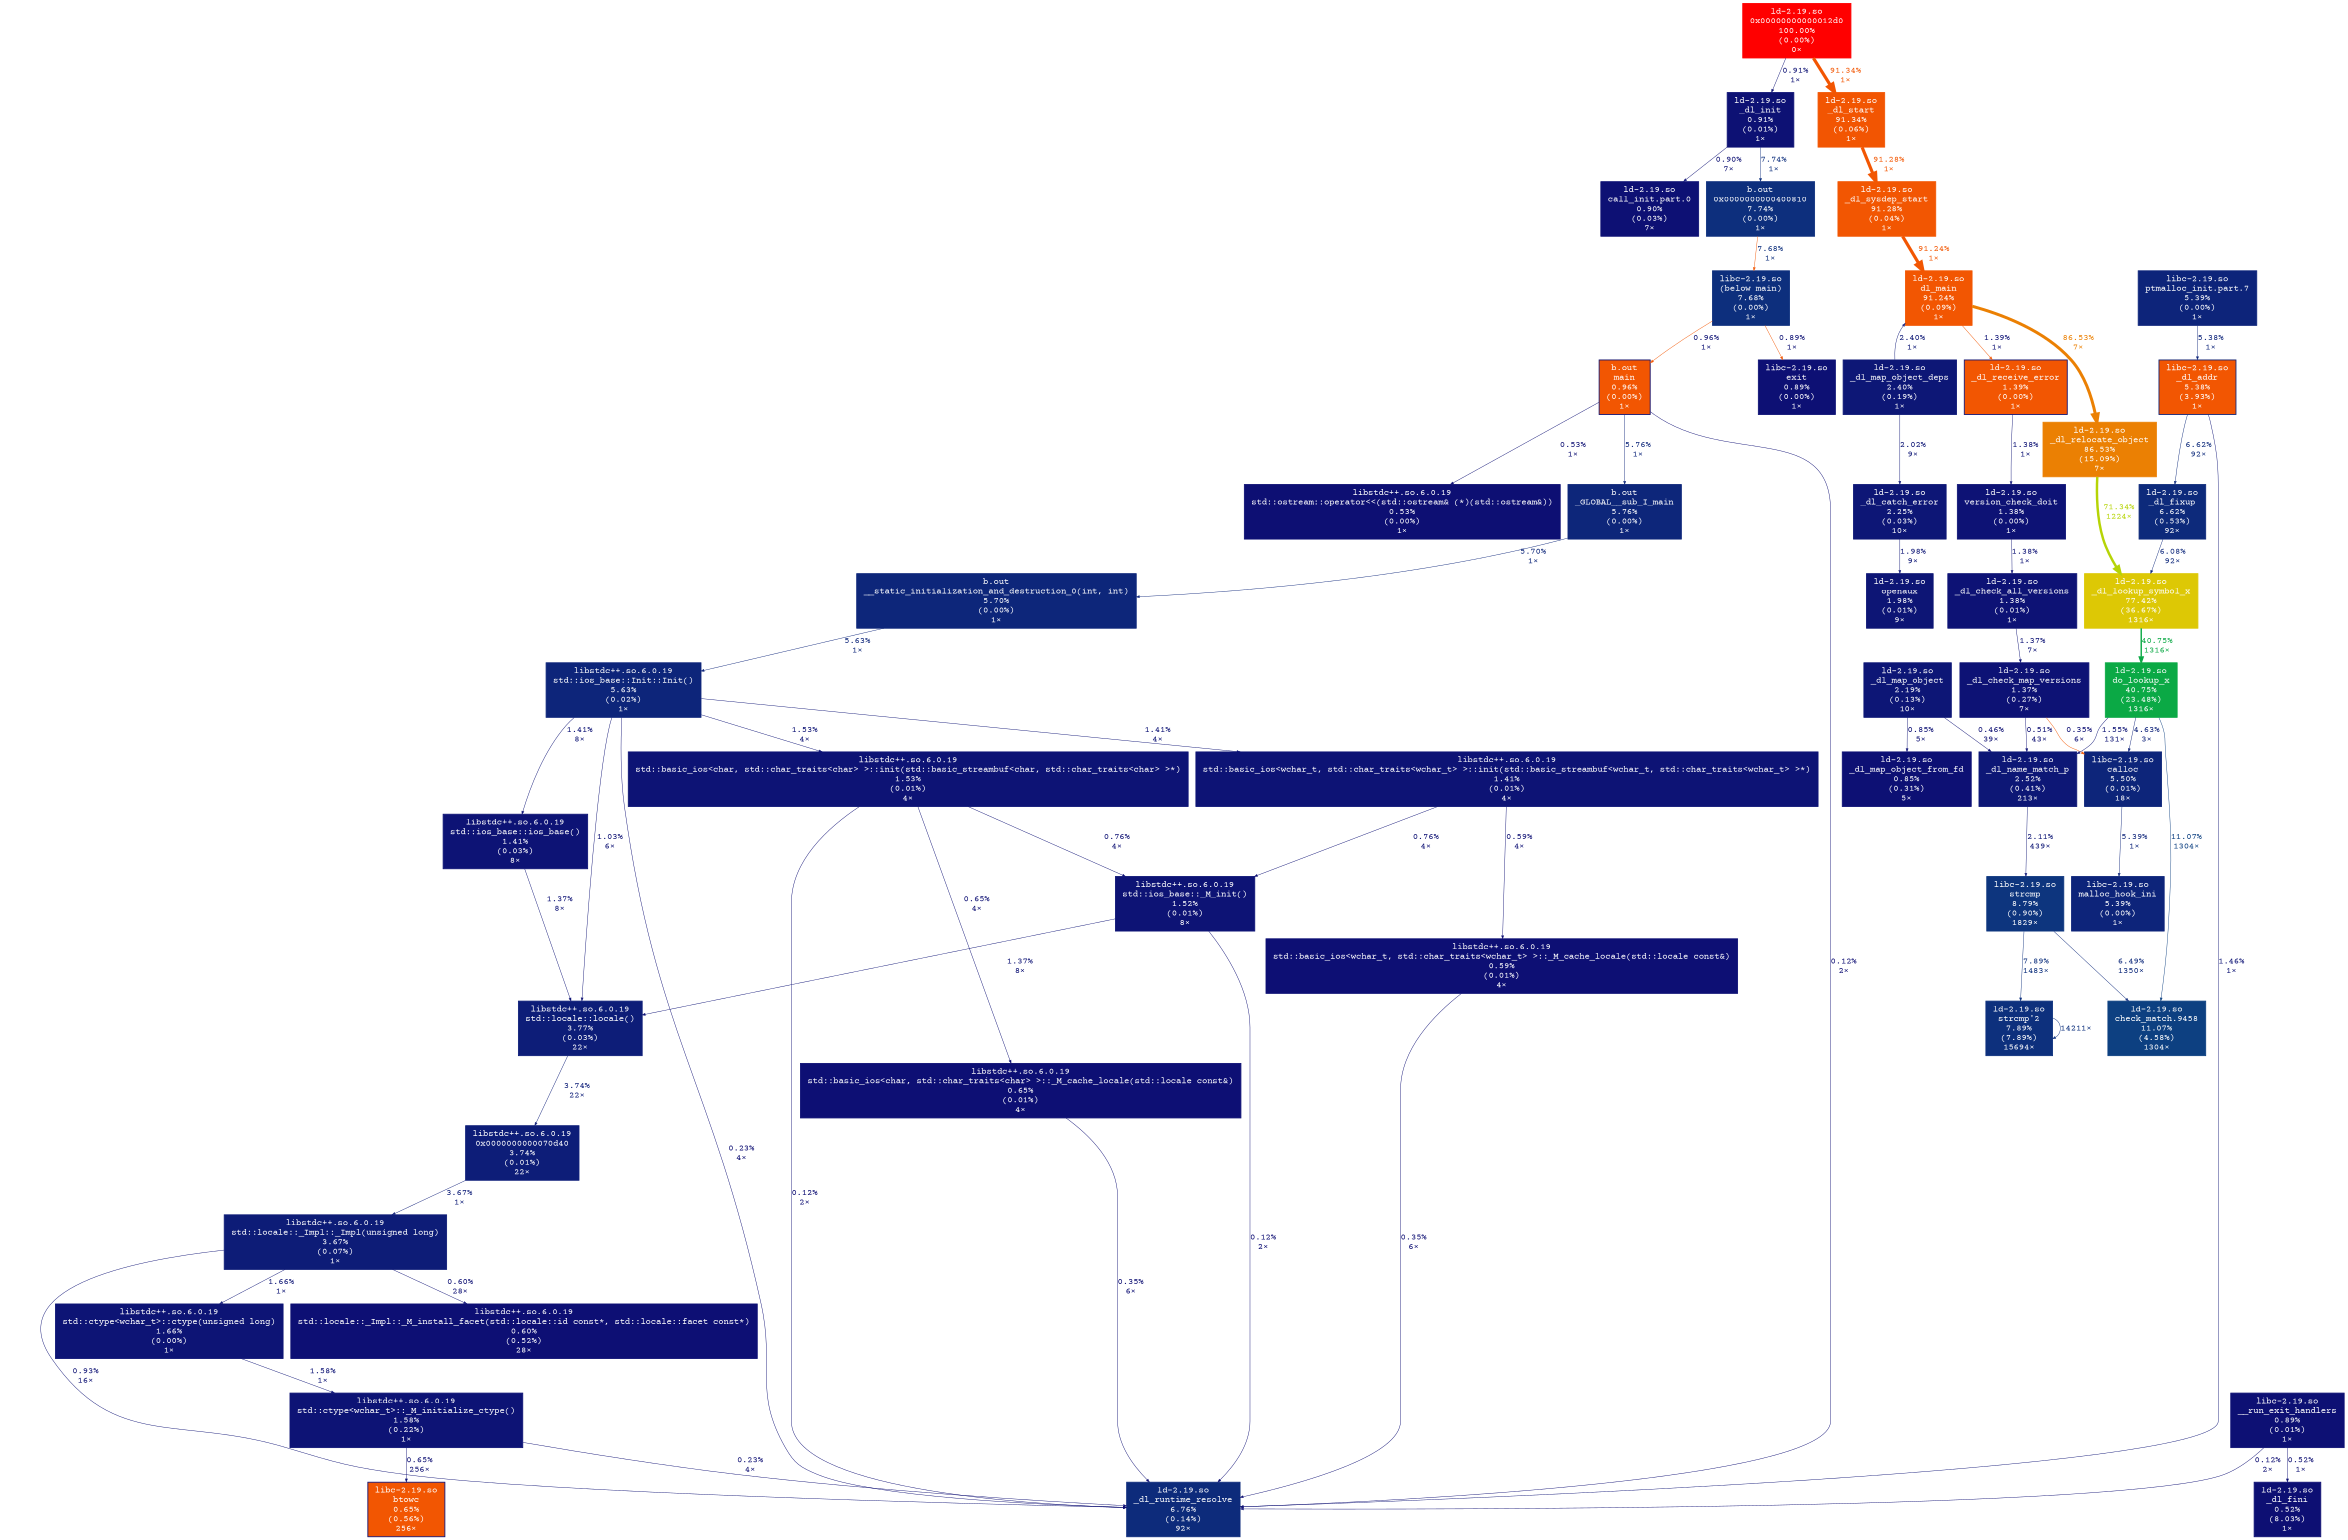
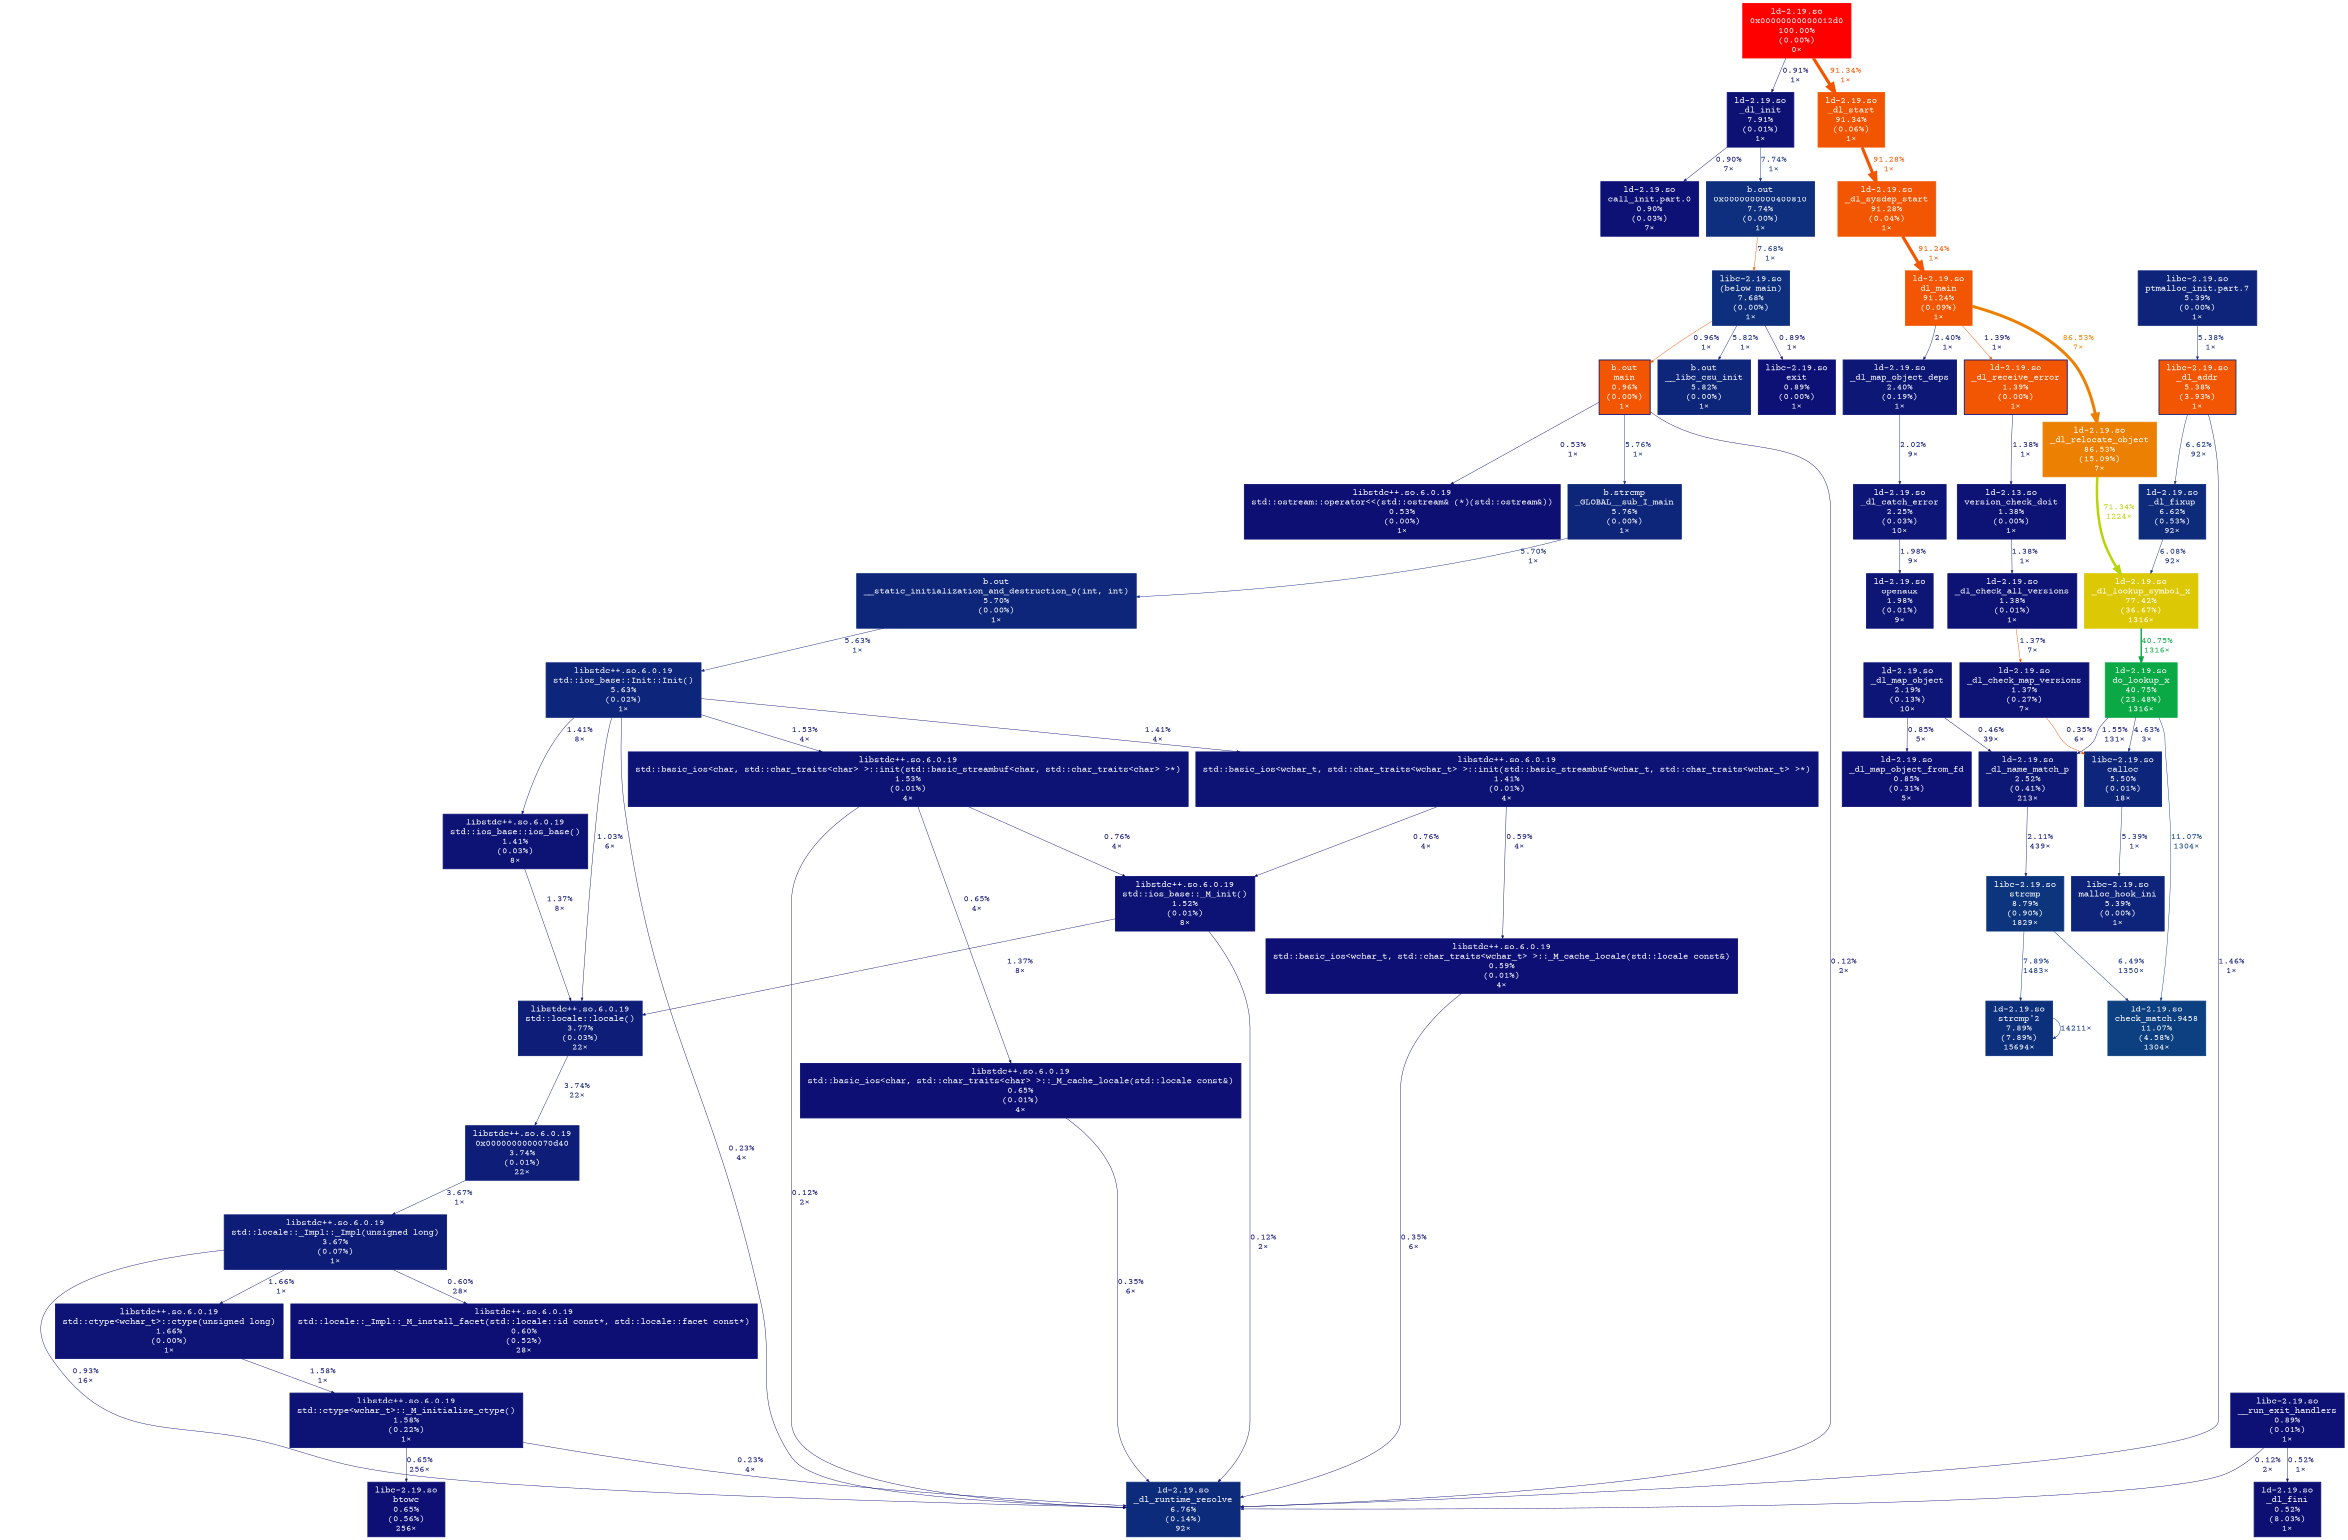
(1760, 120) -> (1760, 120)
(1773, 341) -> (1773, 341)
(1896, 342) -> (1932, 342)
none -> (1704, 387)
(1625, 512) -> (1625, 512)
(2011, 512) -> (2011, 512)
(2018, 644) -> (2018, 644)
(2026, 733) -> none
(406, 1509) -> (406, 1509)
